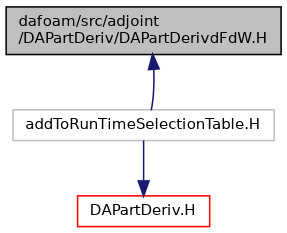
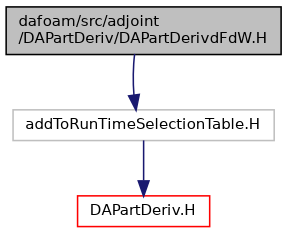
(154, 90) -> (133, 75)
